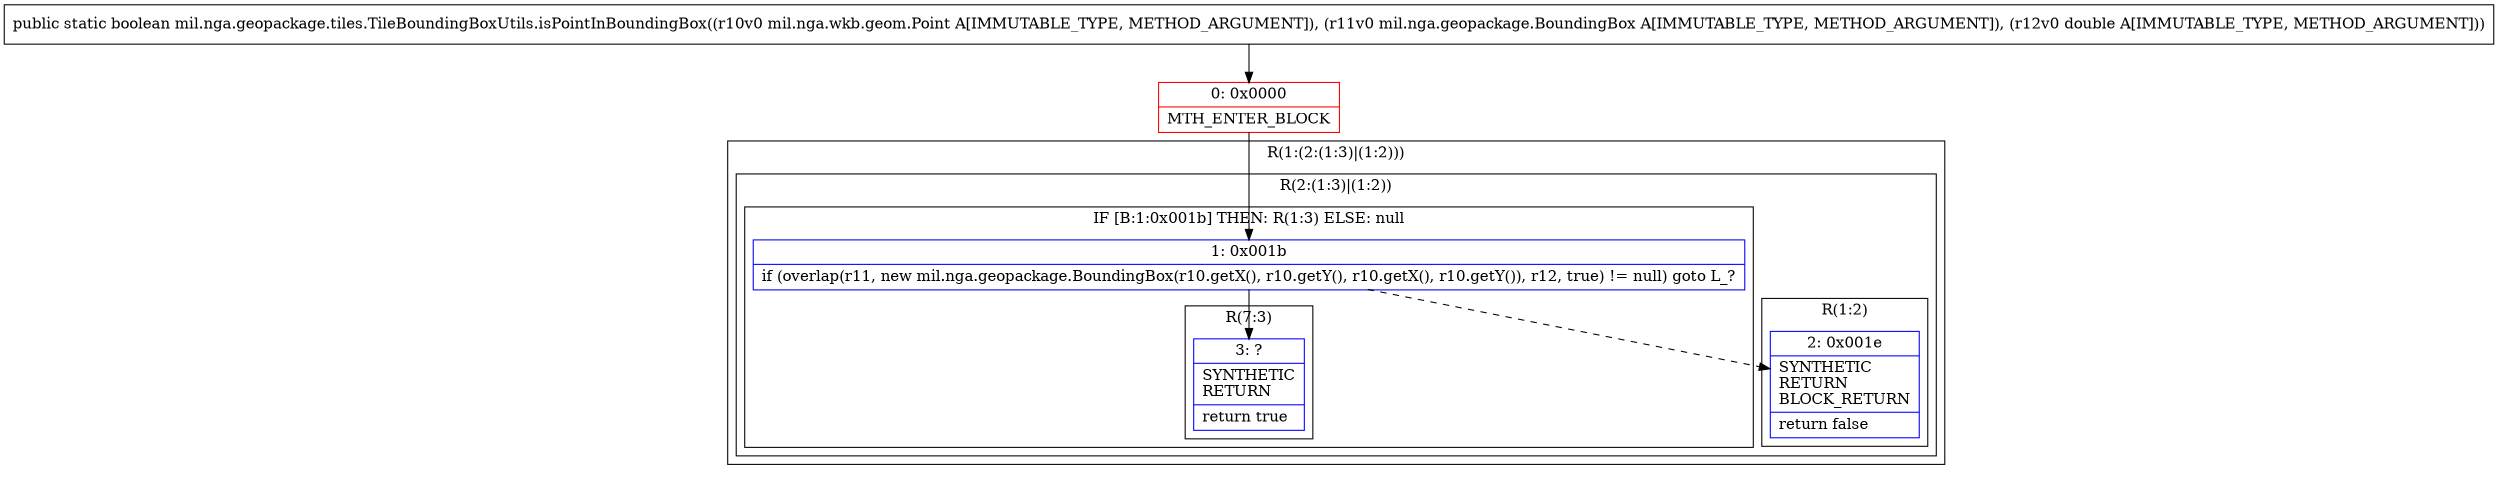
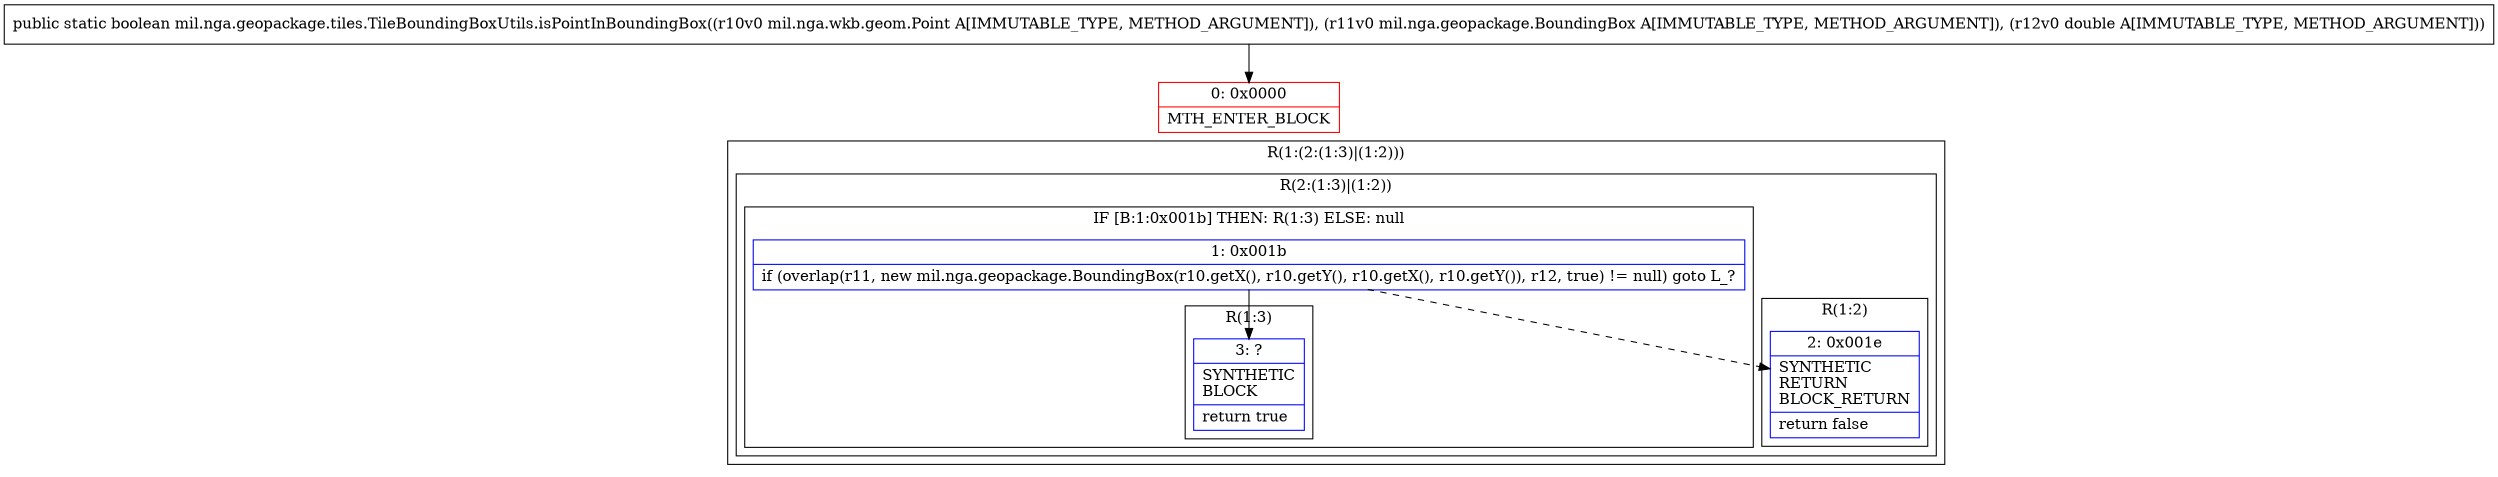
(1249, 181) -> none
(1249, 318) -> (1249, 318)
(1237, 392) -> (1230, 392)
